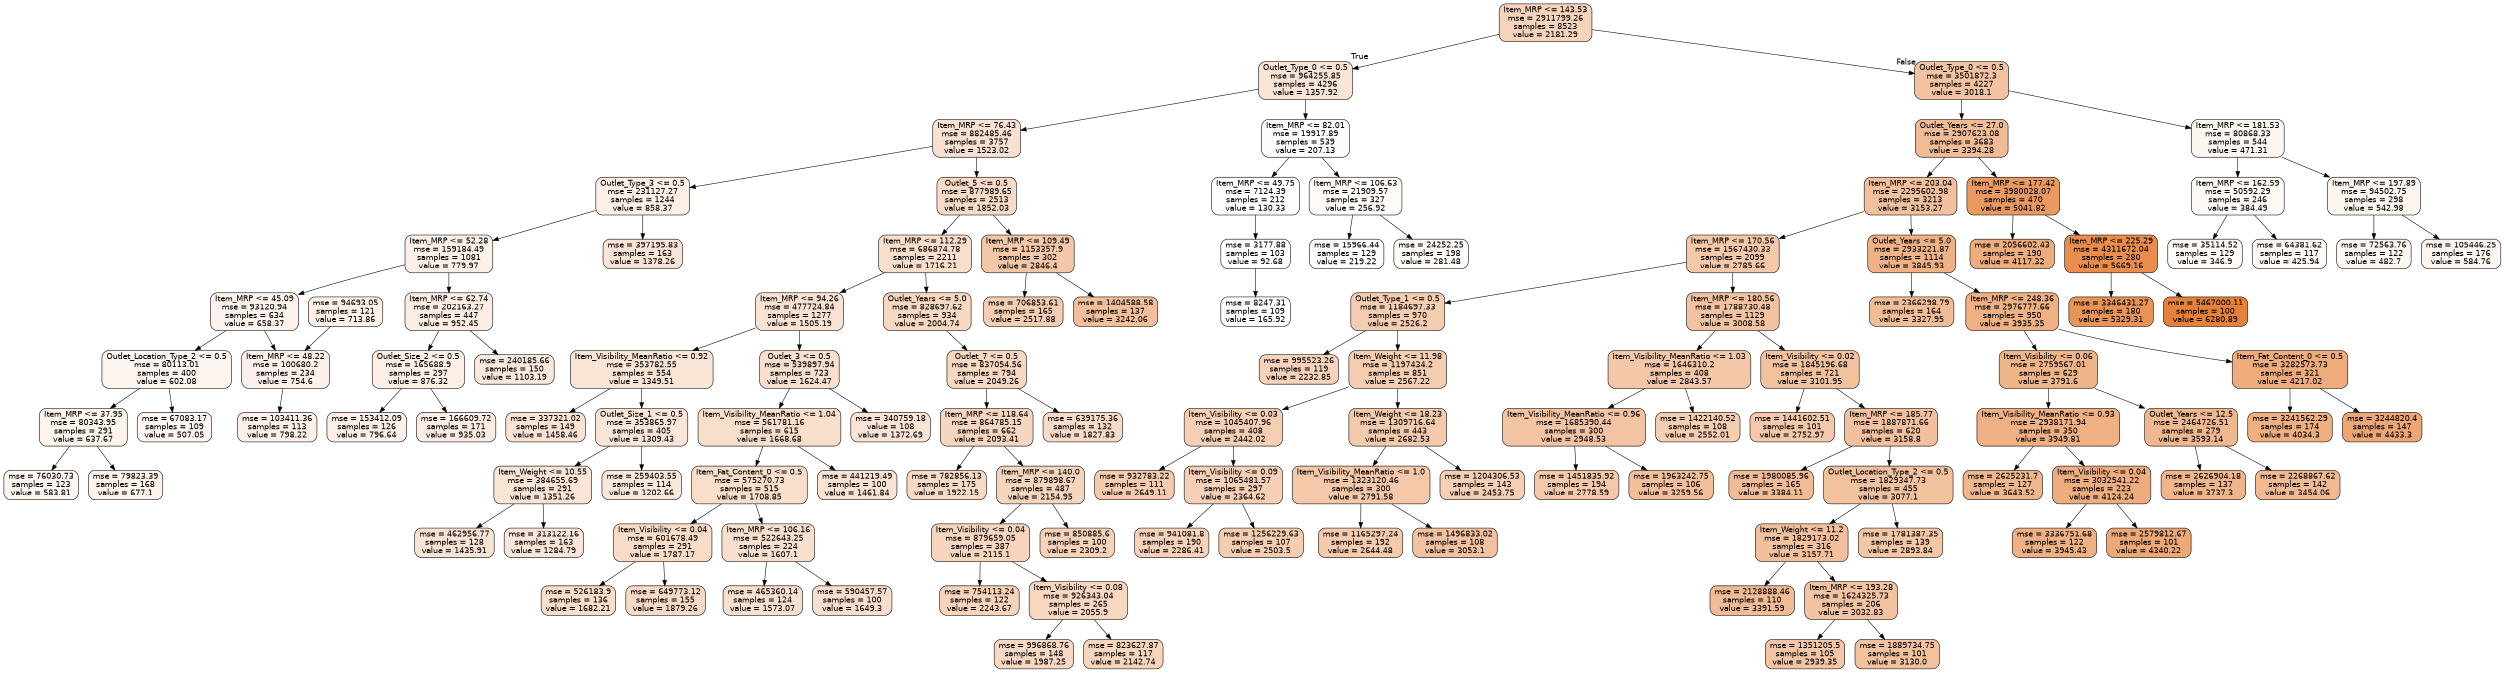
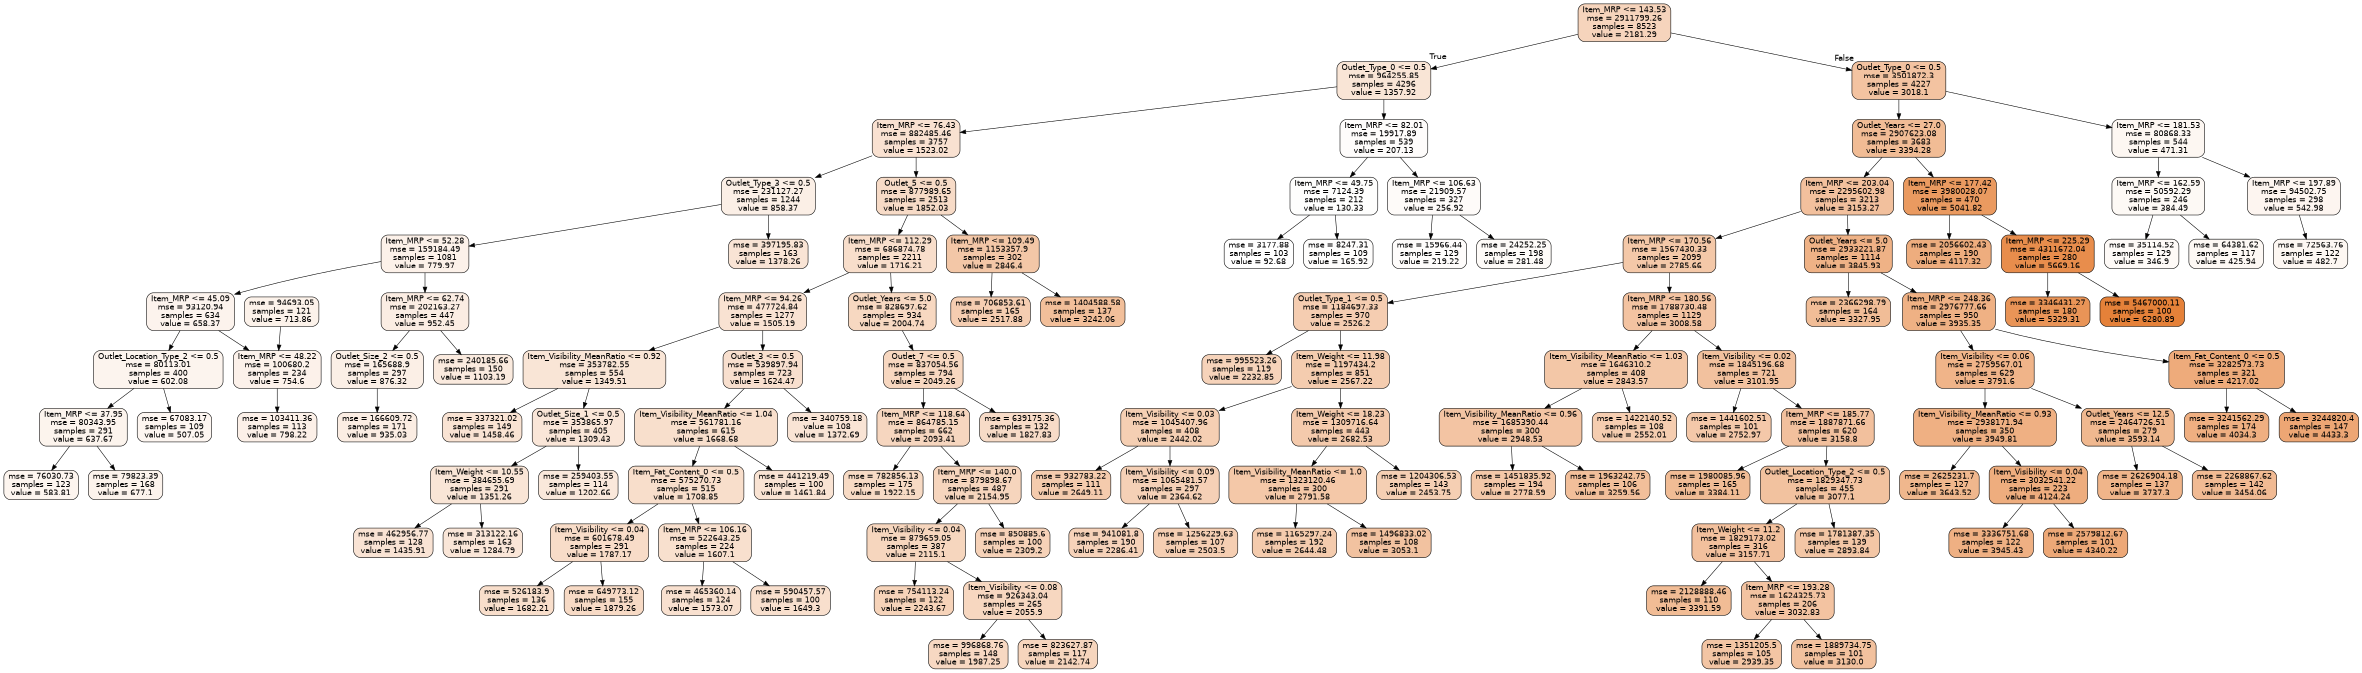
(2461, 254) -> none
(1256, 280) -> (1336, 224)
(367, 427) -> none
